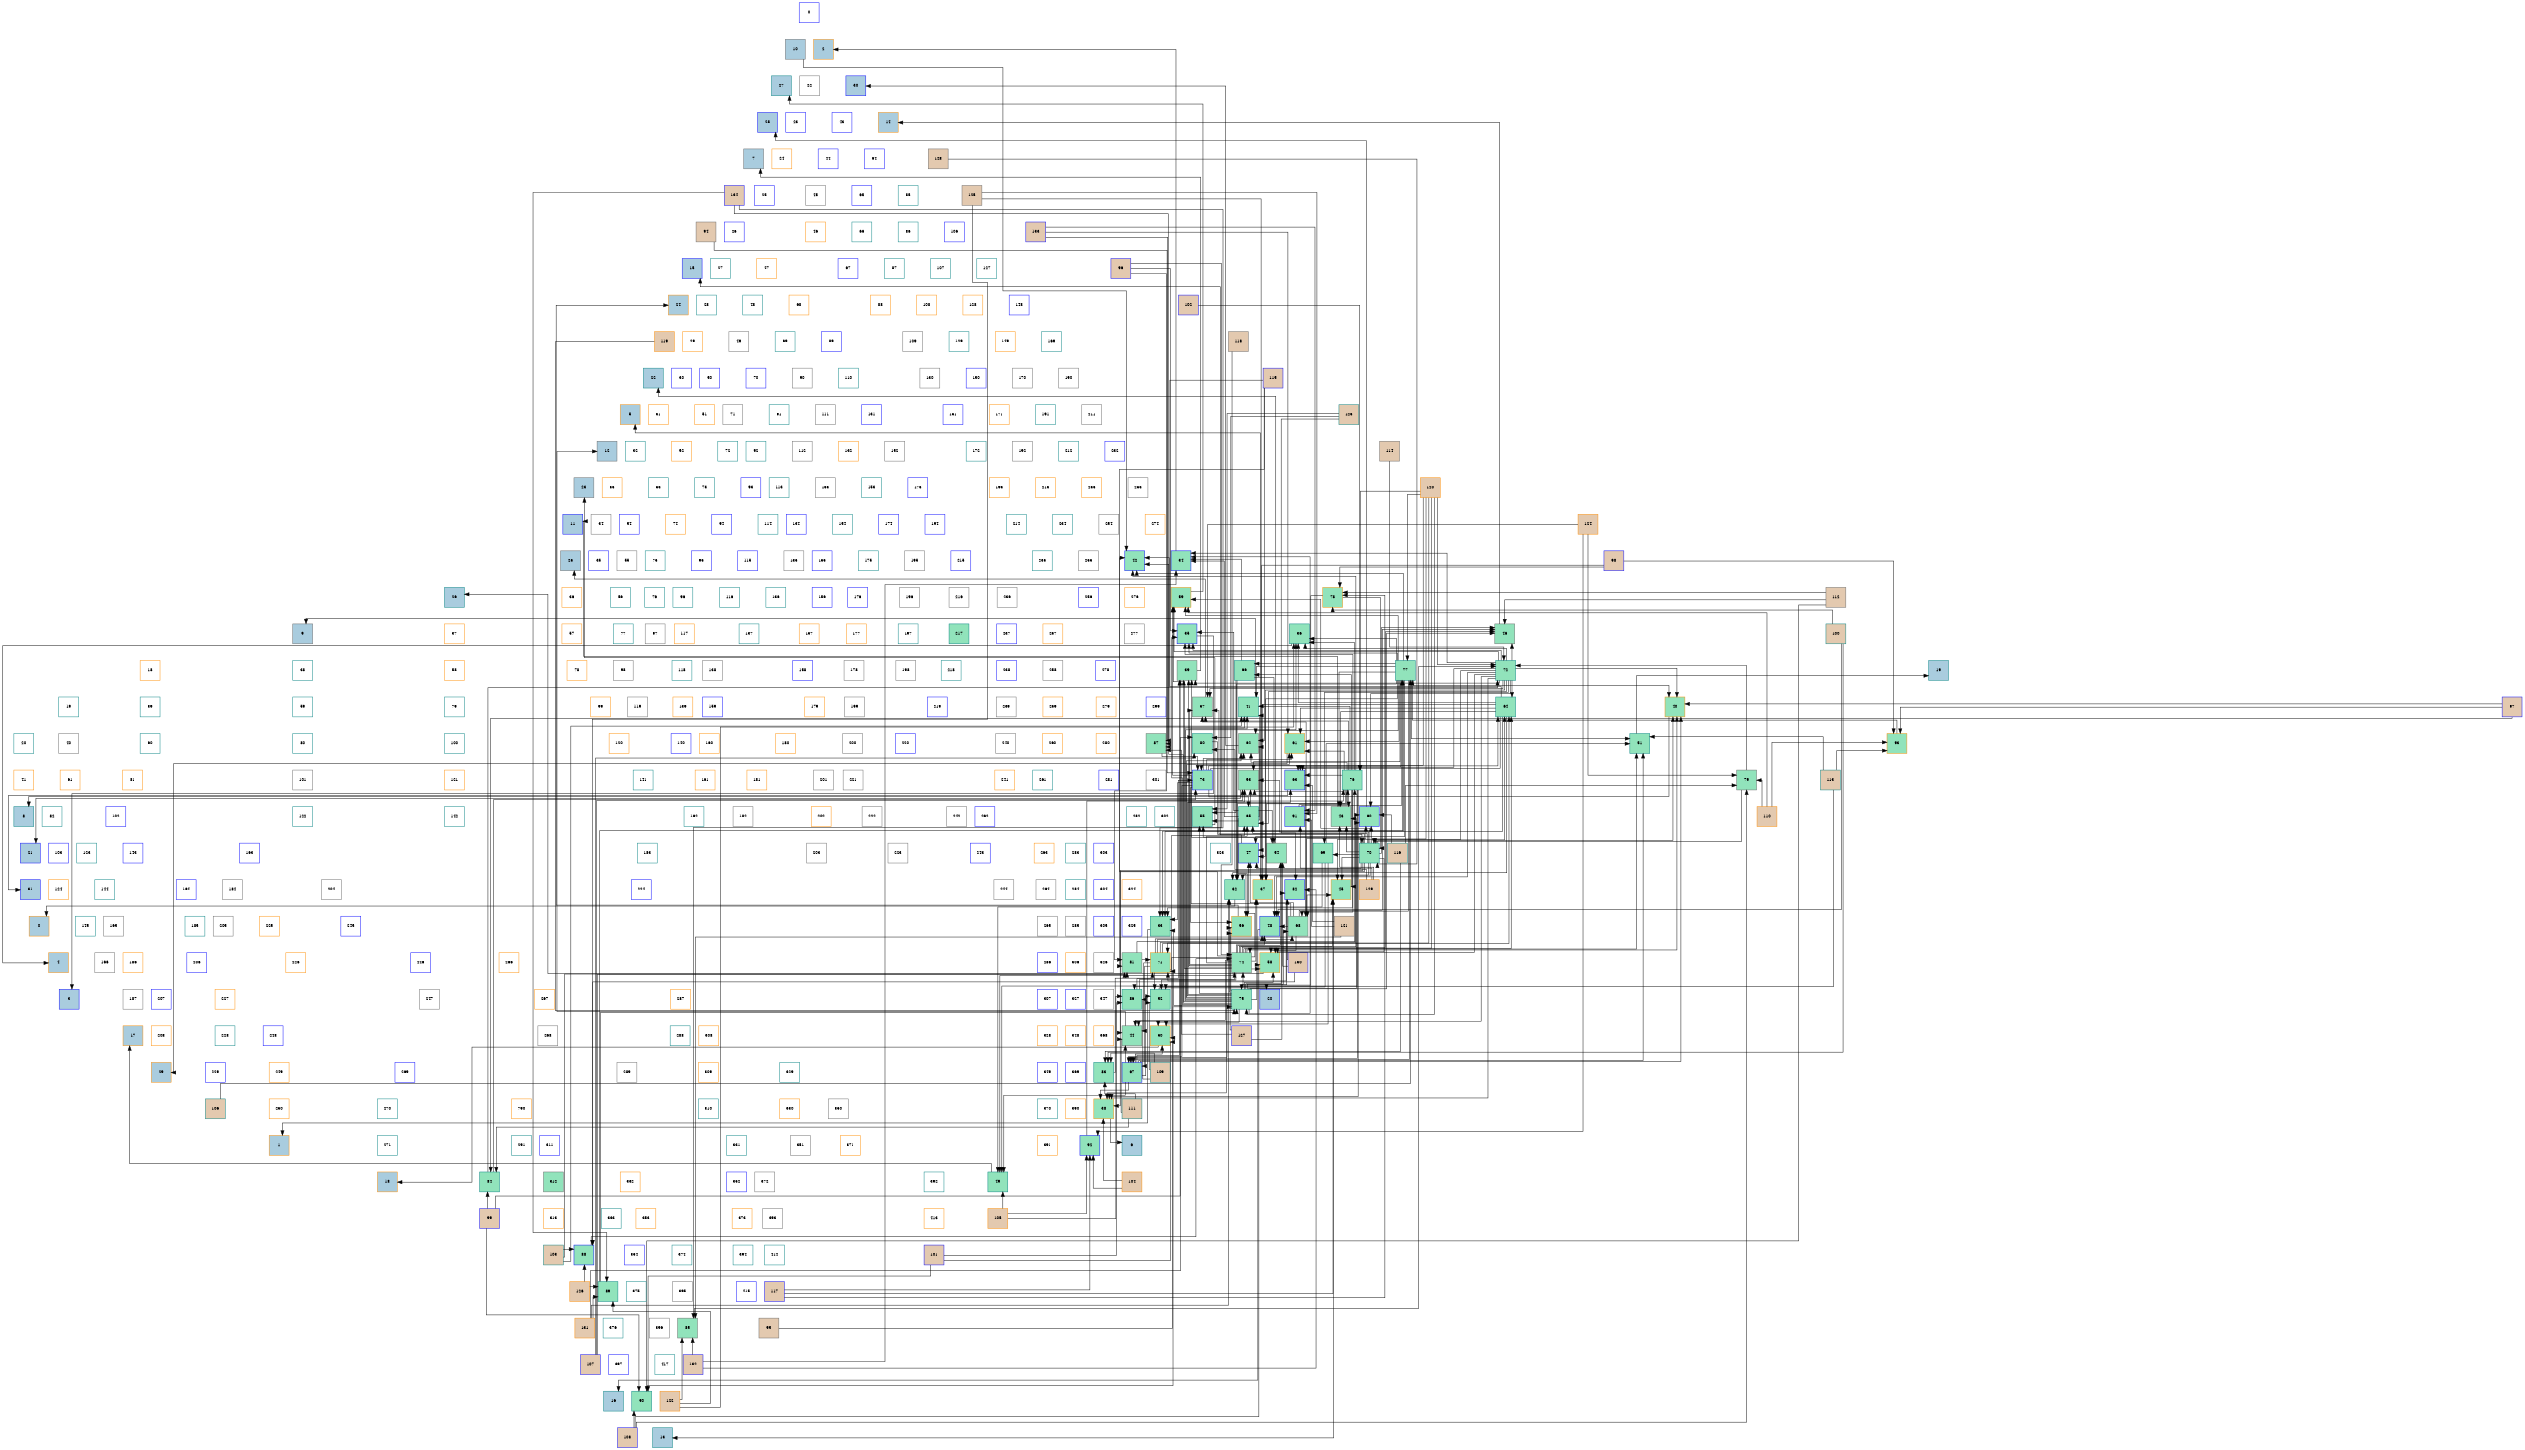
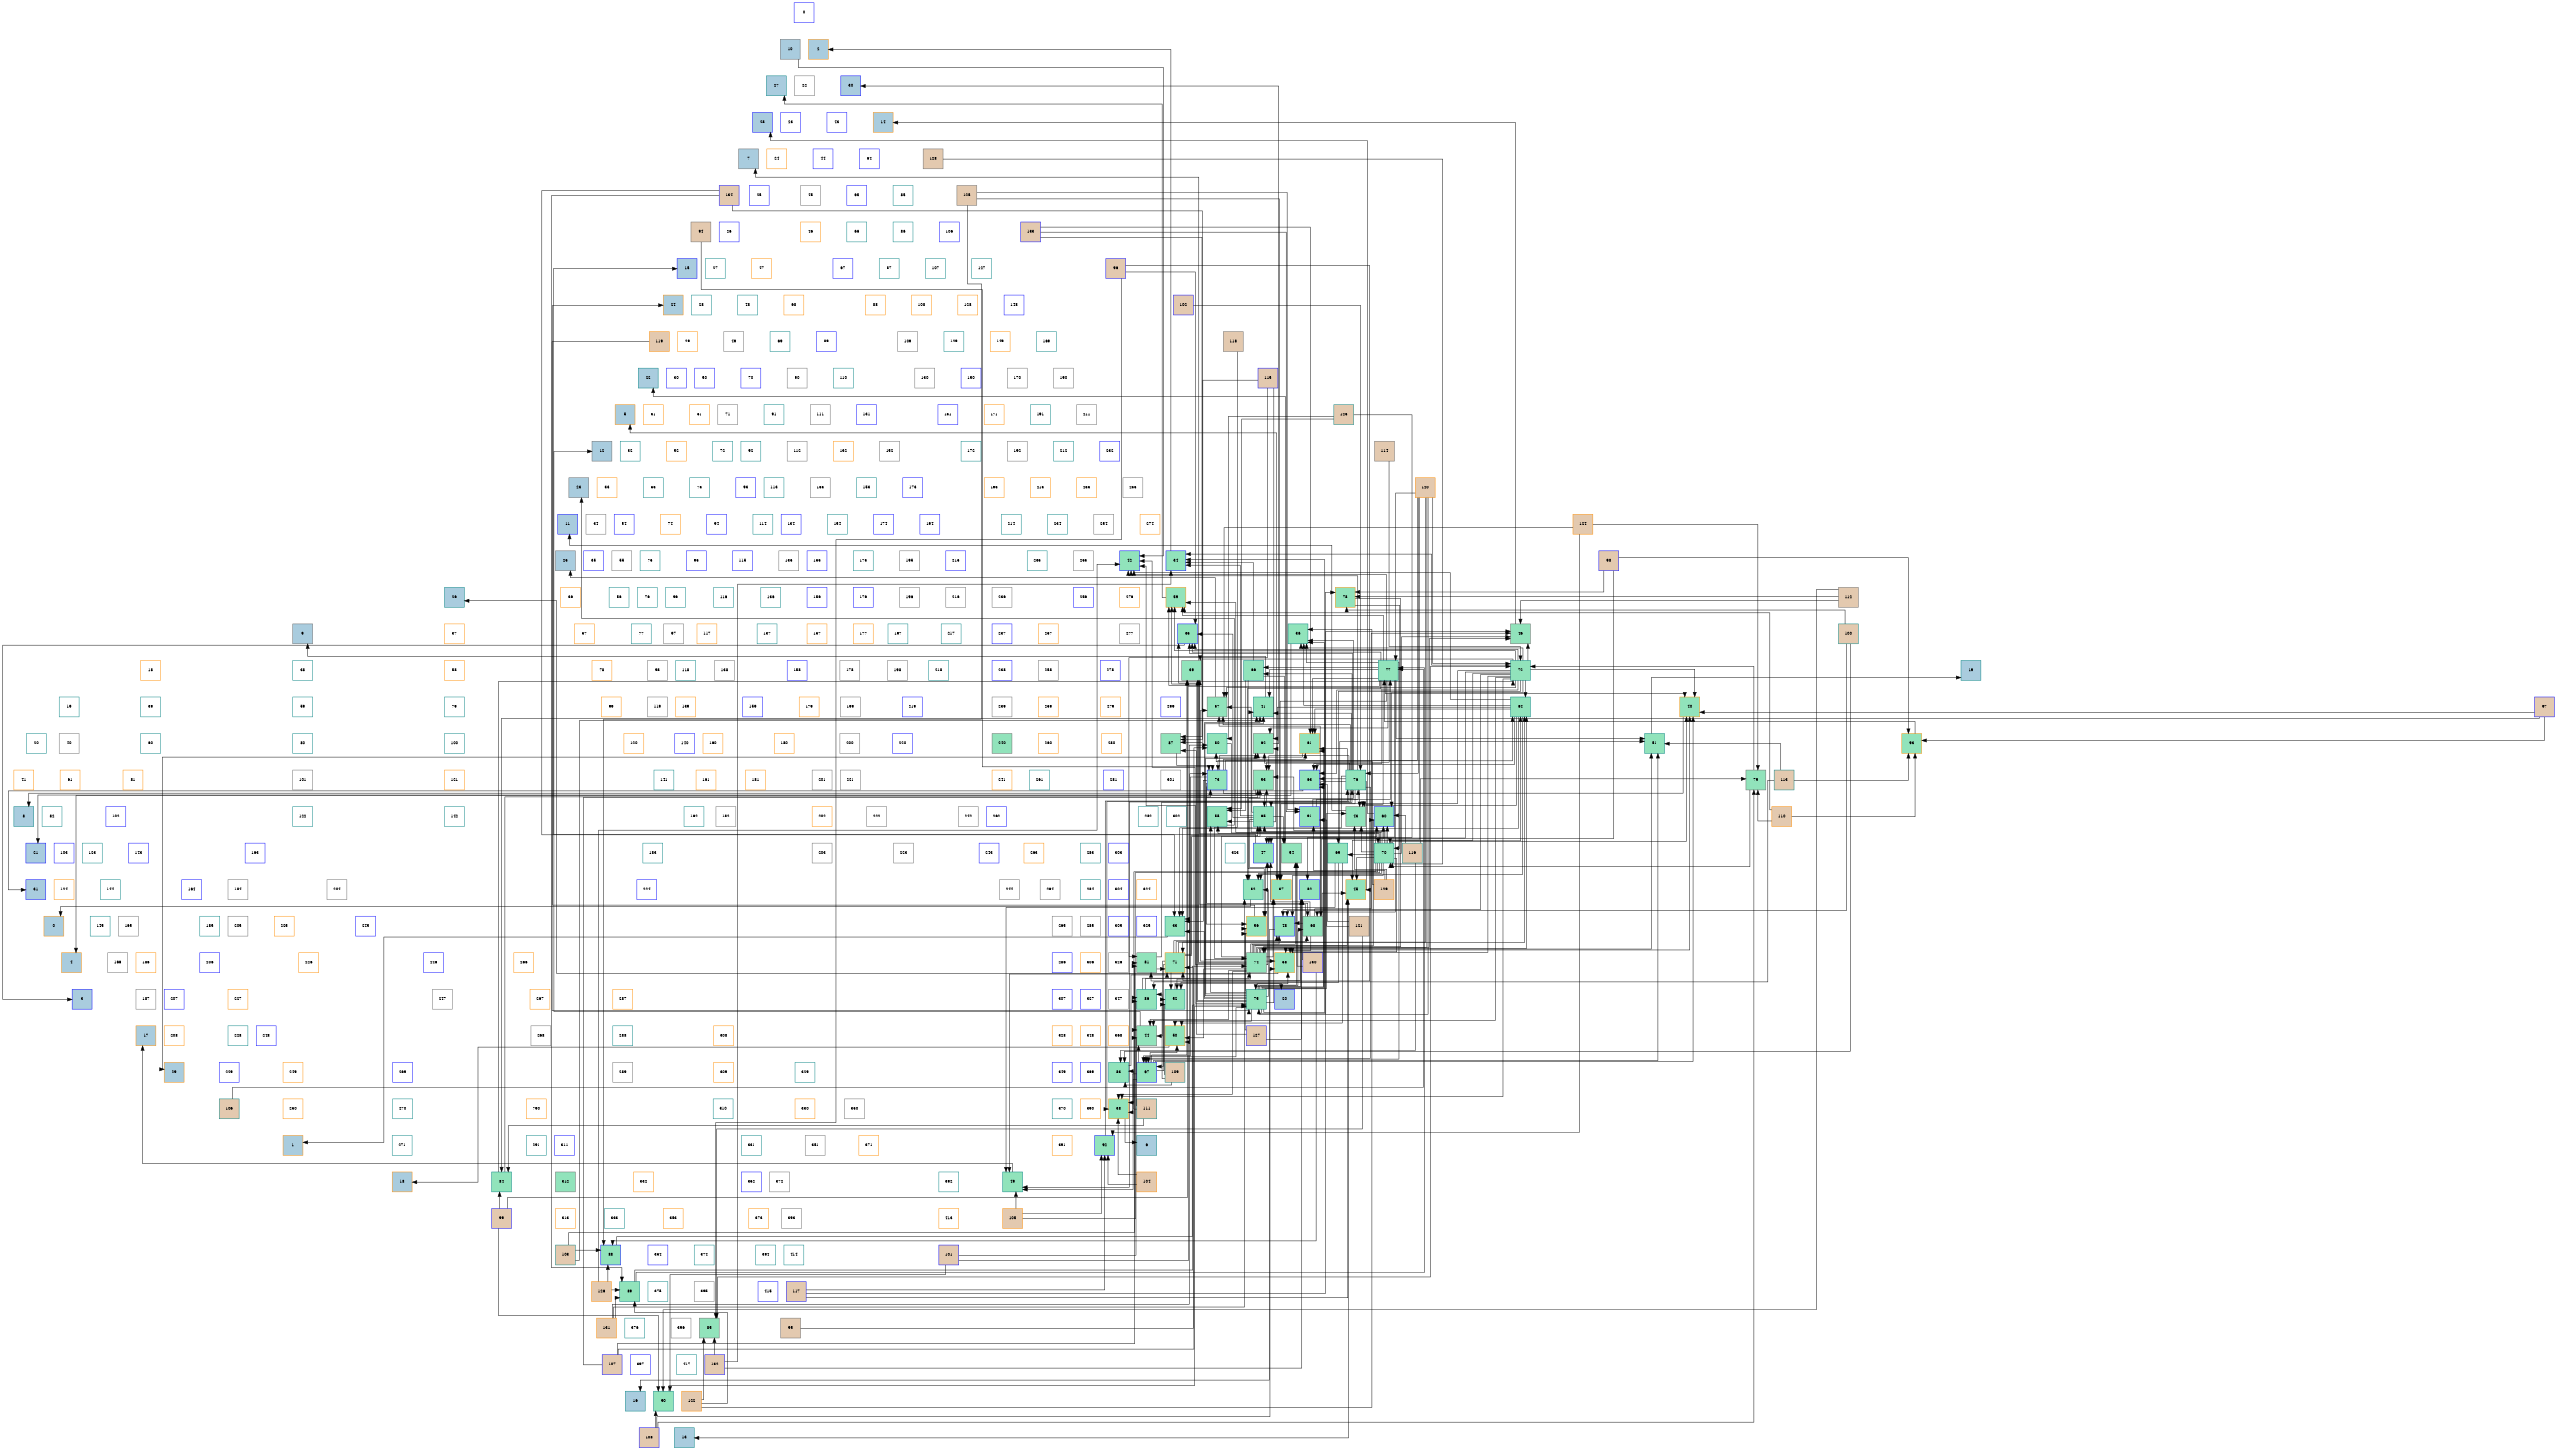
(959, 634) -> (951, 634)
(1006, 743) -> (1002, 743)
none -> (764, 830)
